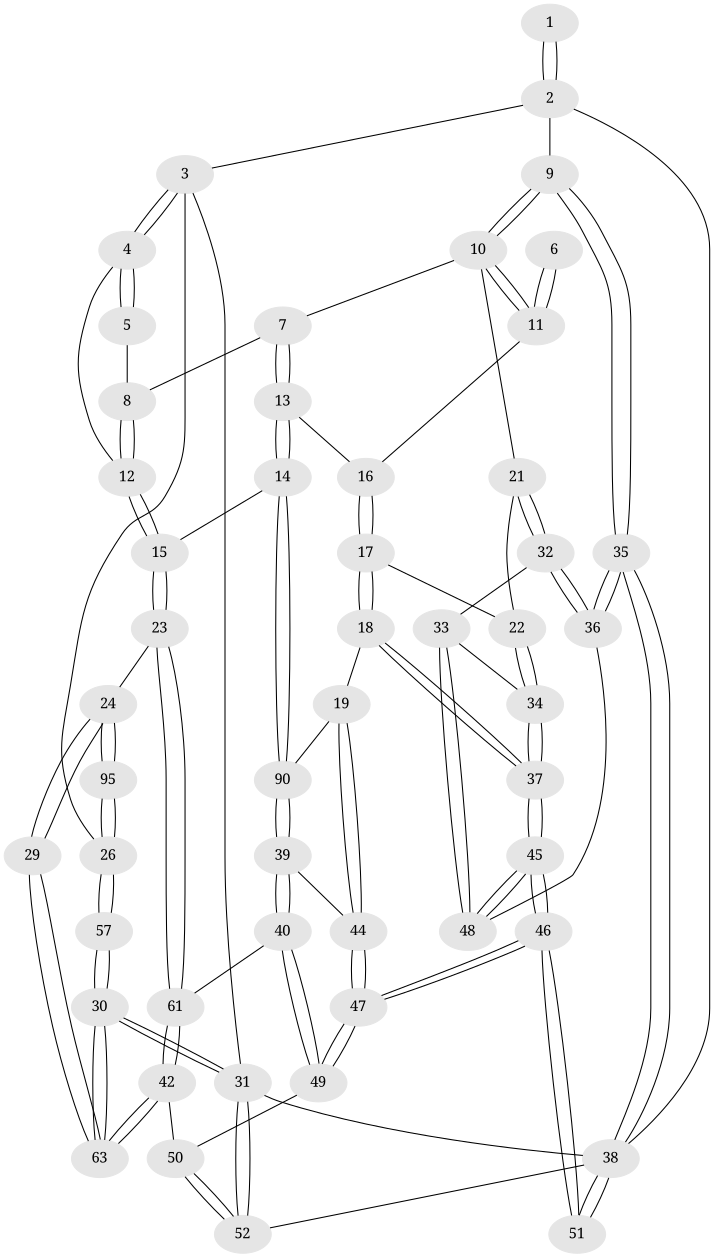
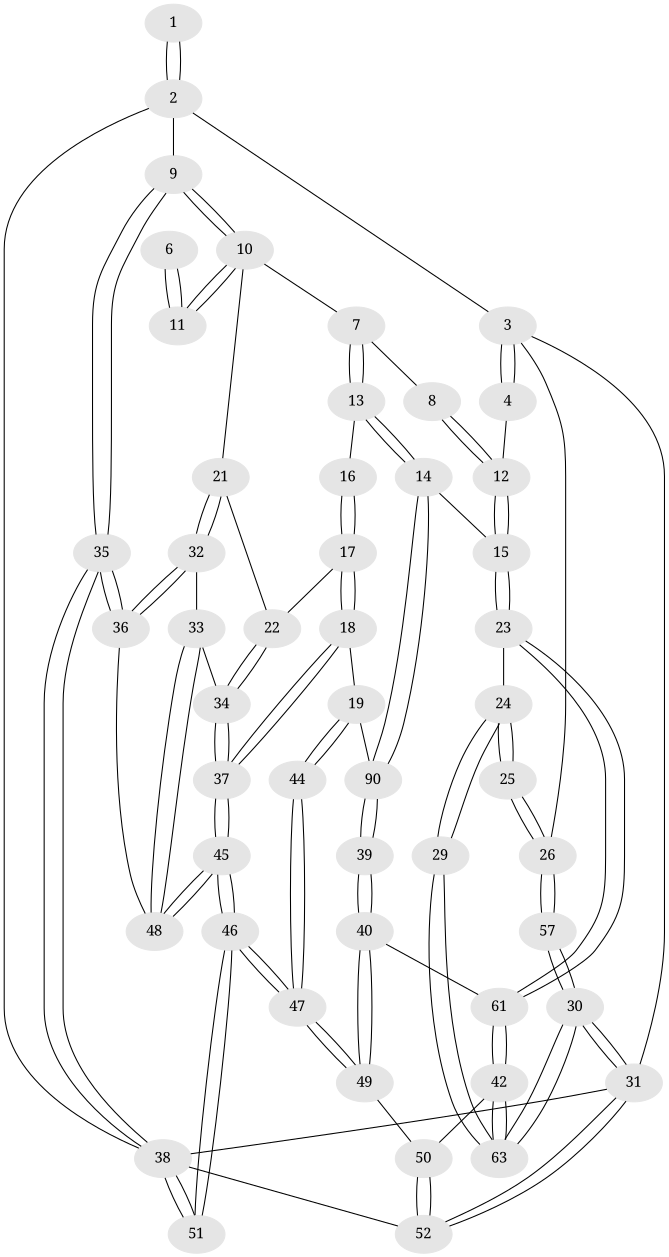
(127, 326) -> none
(451, 402) -> none
(108, 780) -> (508, 780)
(321, 894) -> none
